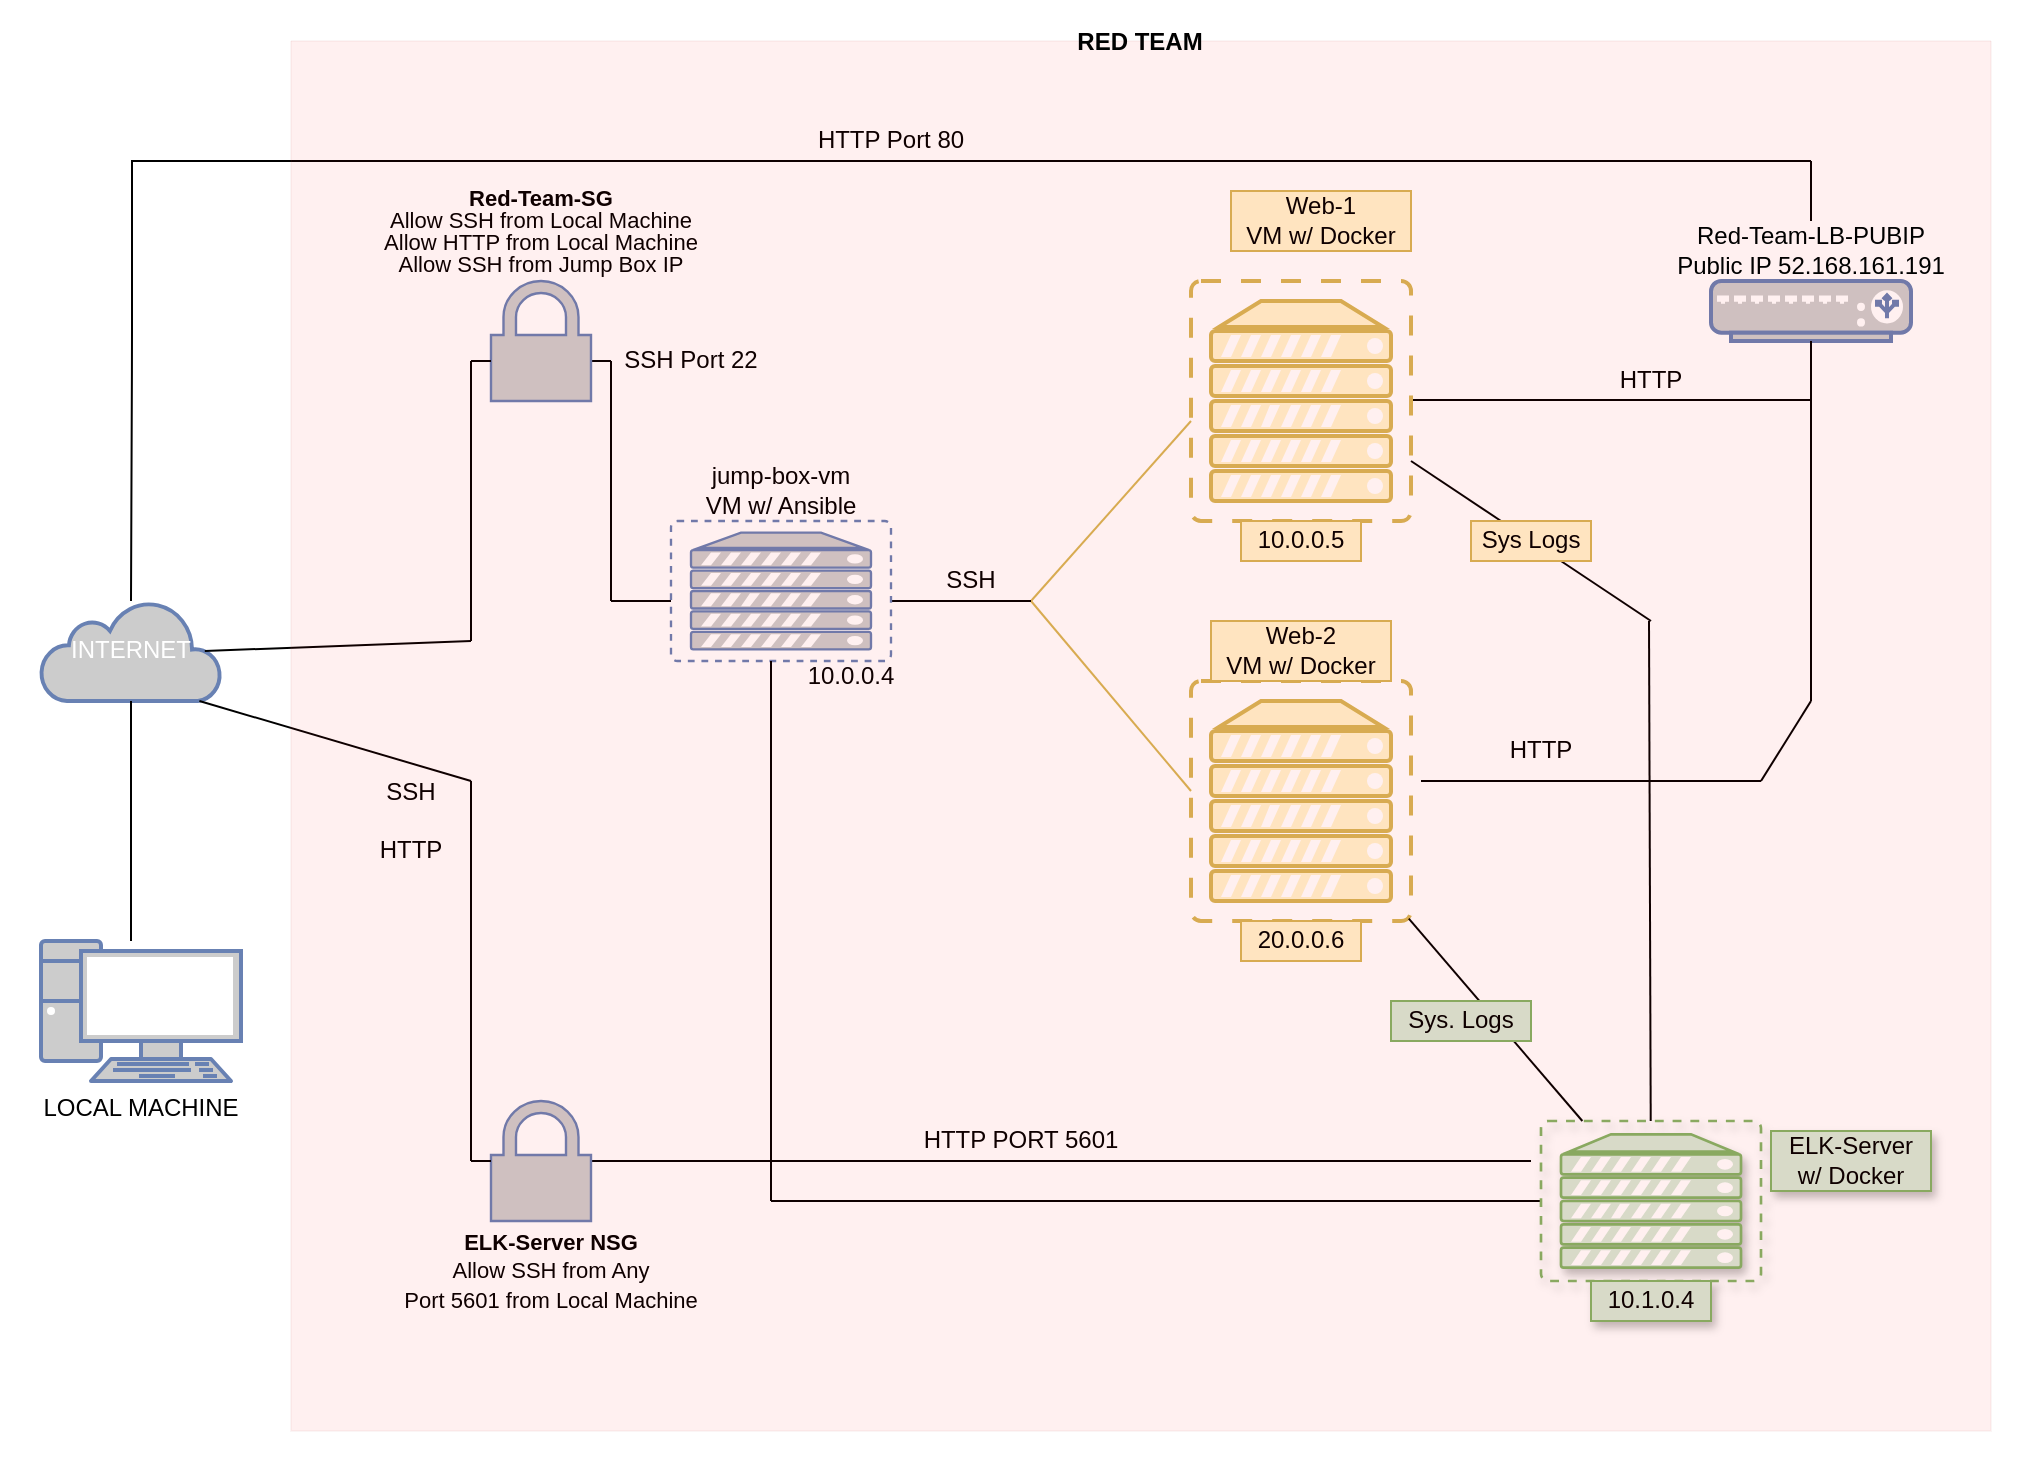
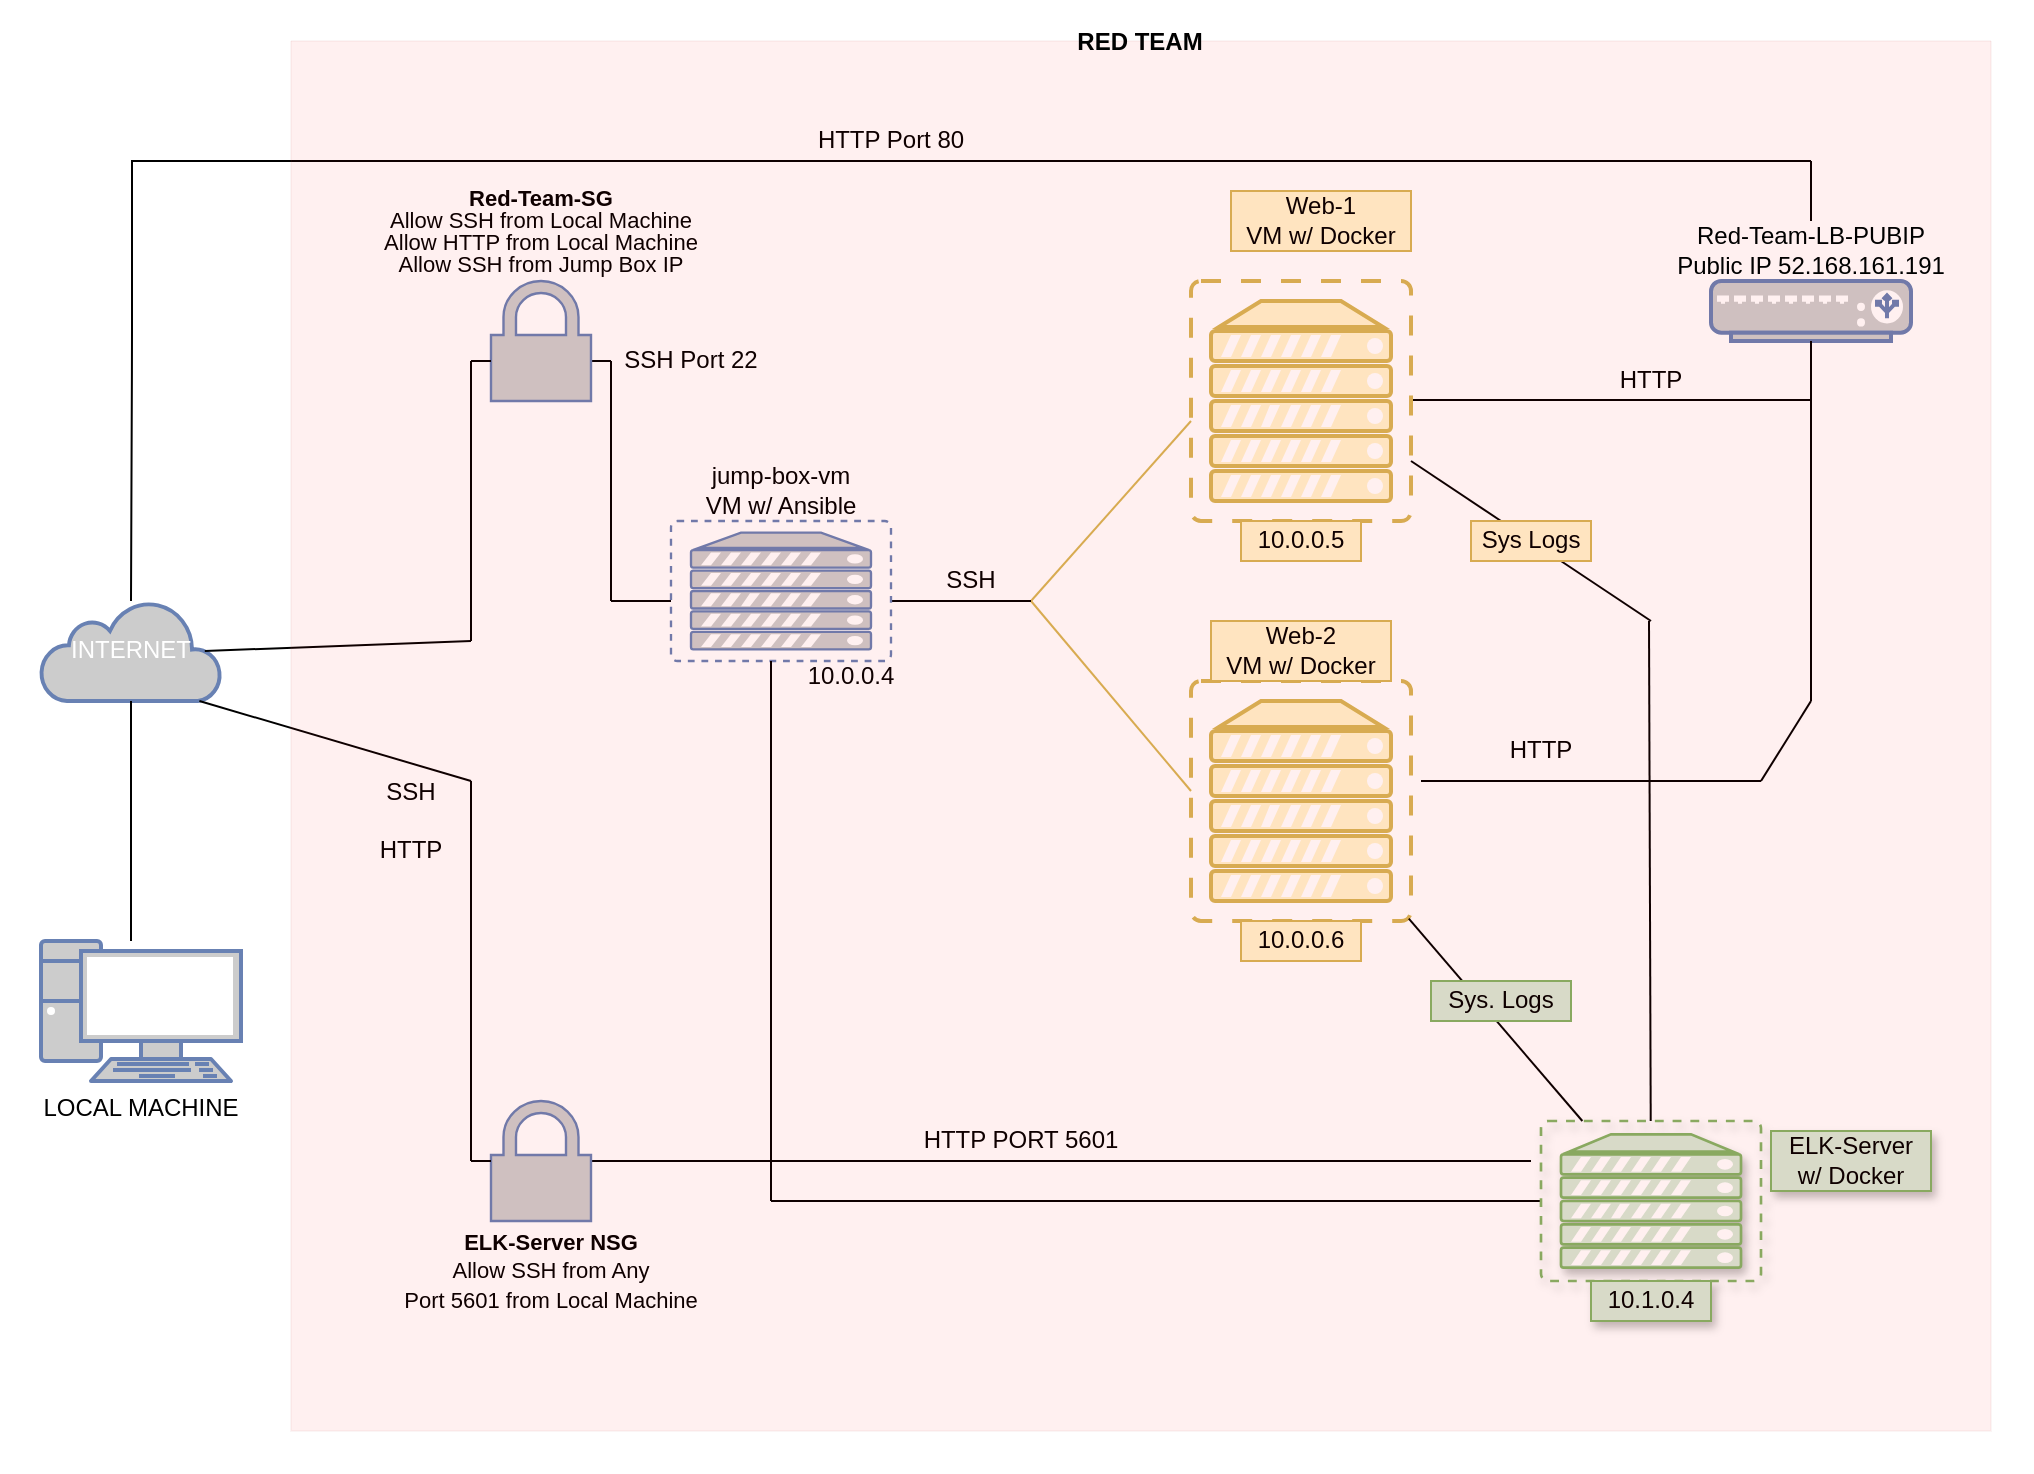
(1302, 941) -> (1302, 941)
(1461, 1021) -> (1501, 1001)
